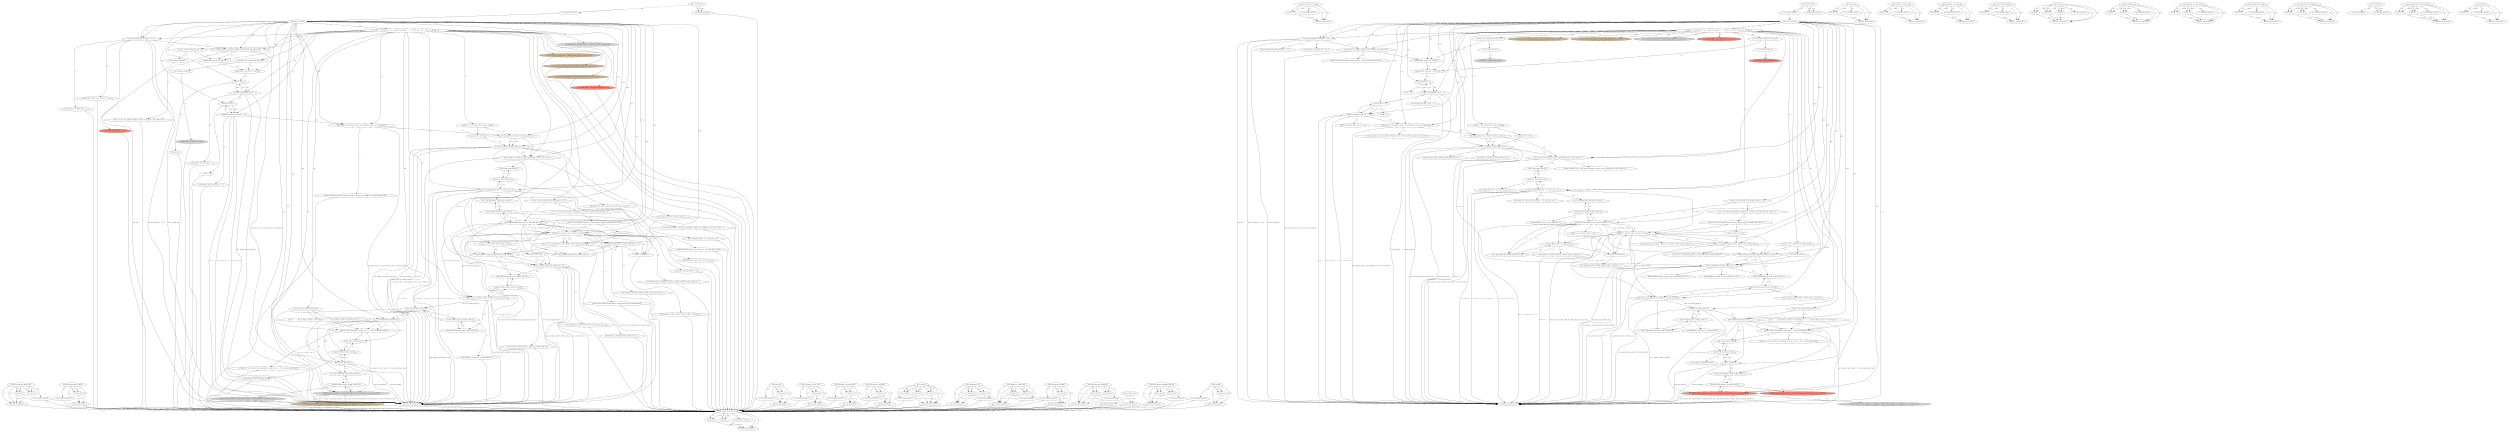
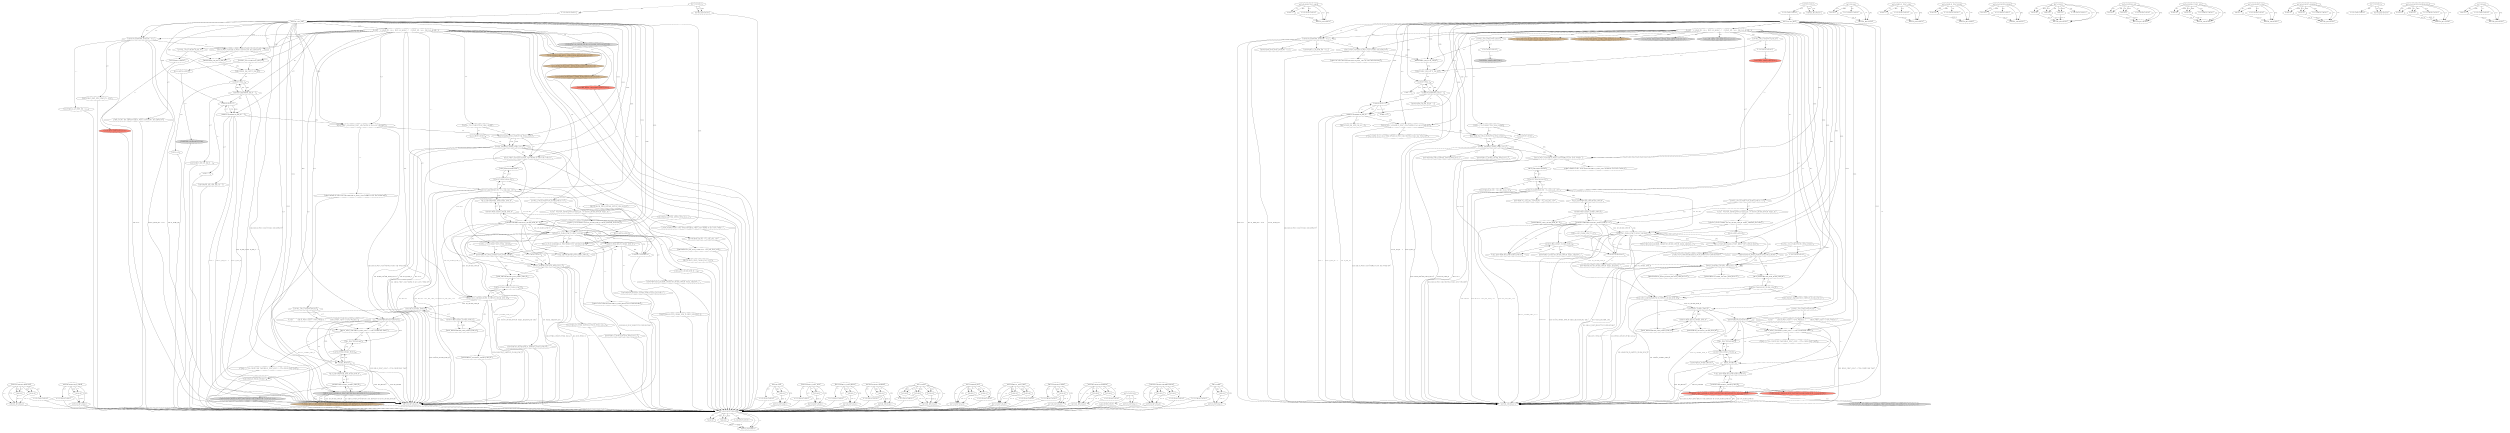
(1719, 39) -> (1719, 39)
